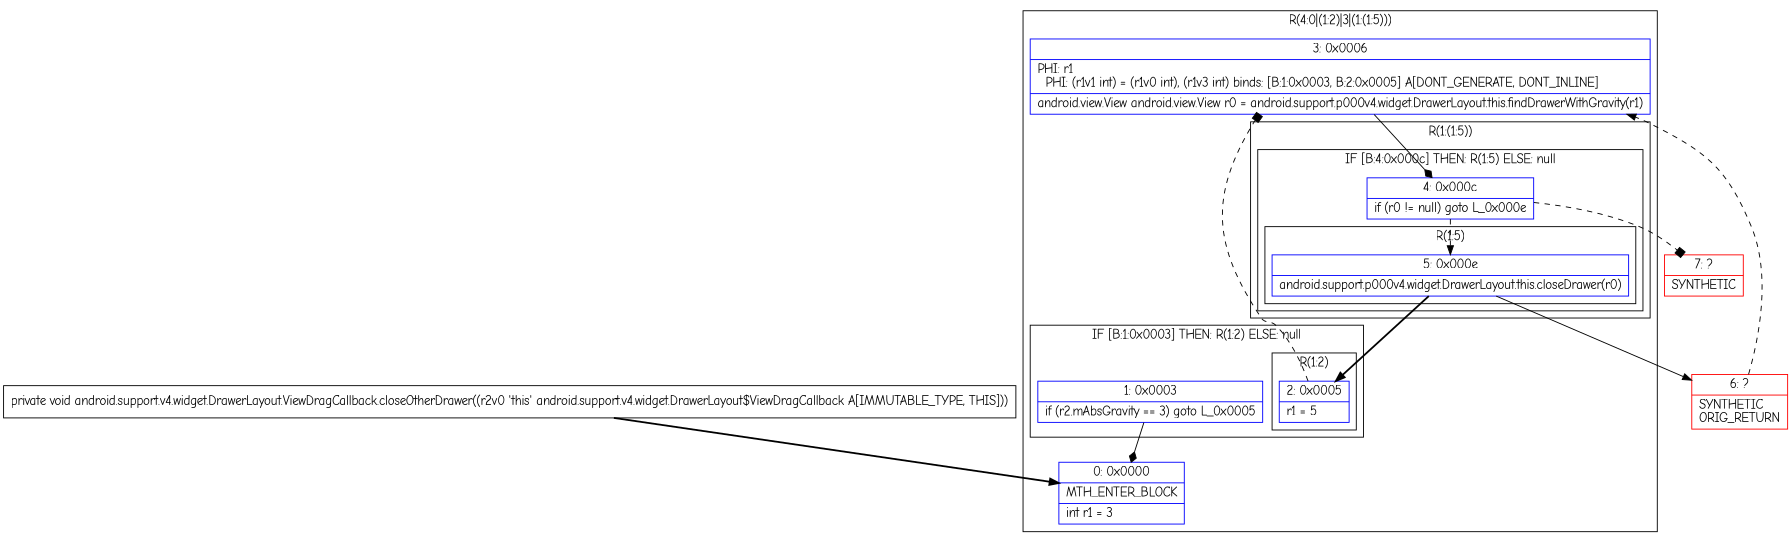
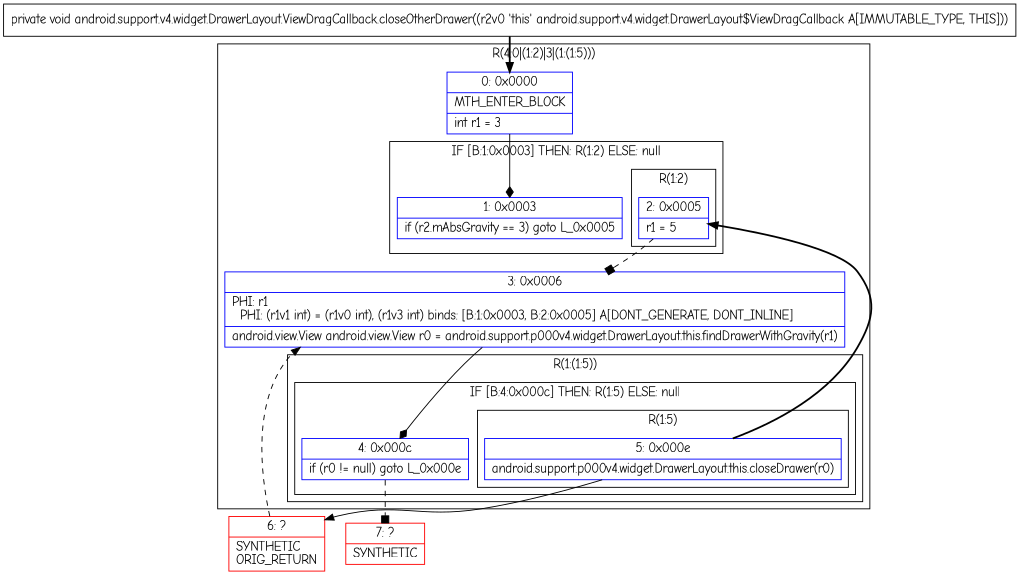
(1450, 232) -> none
(1141, 431) -> (510, 160)
